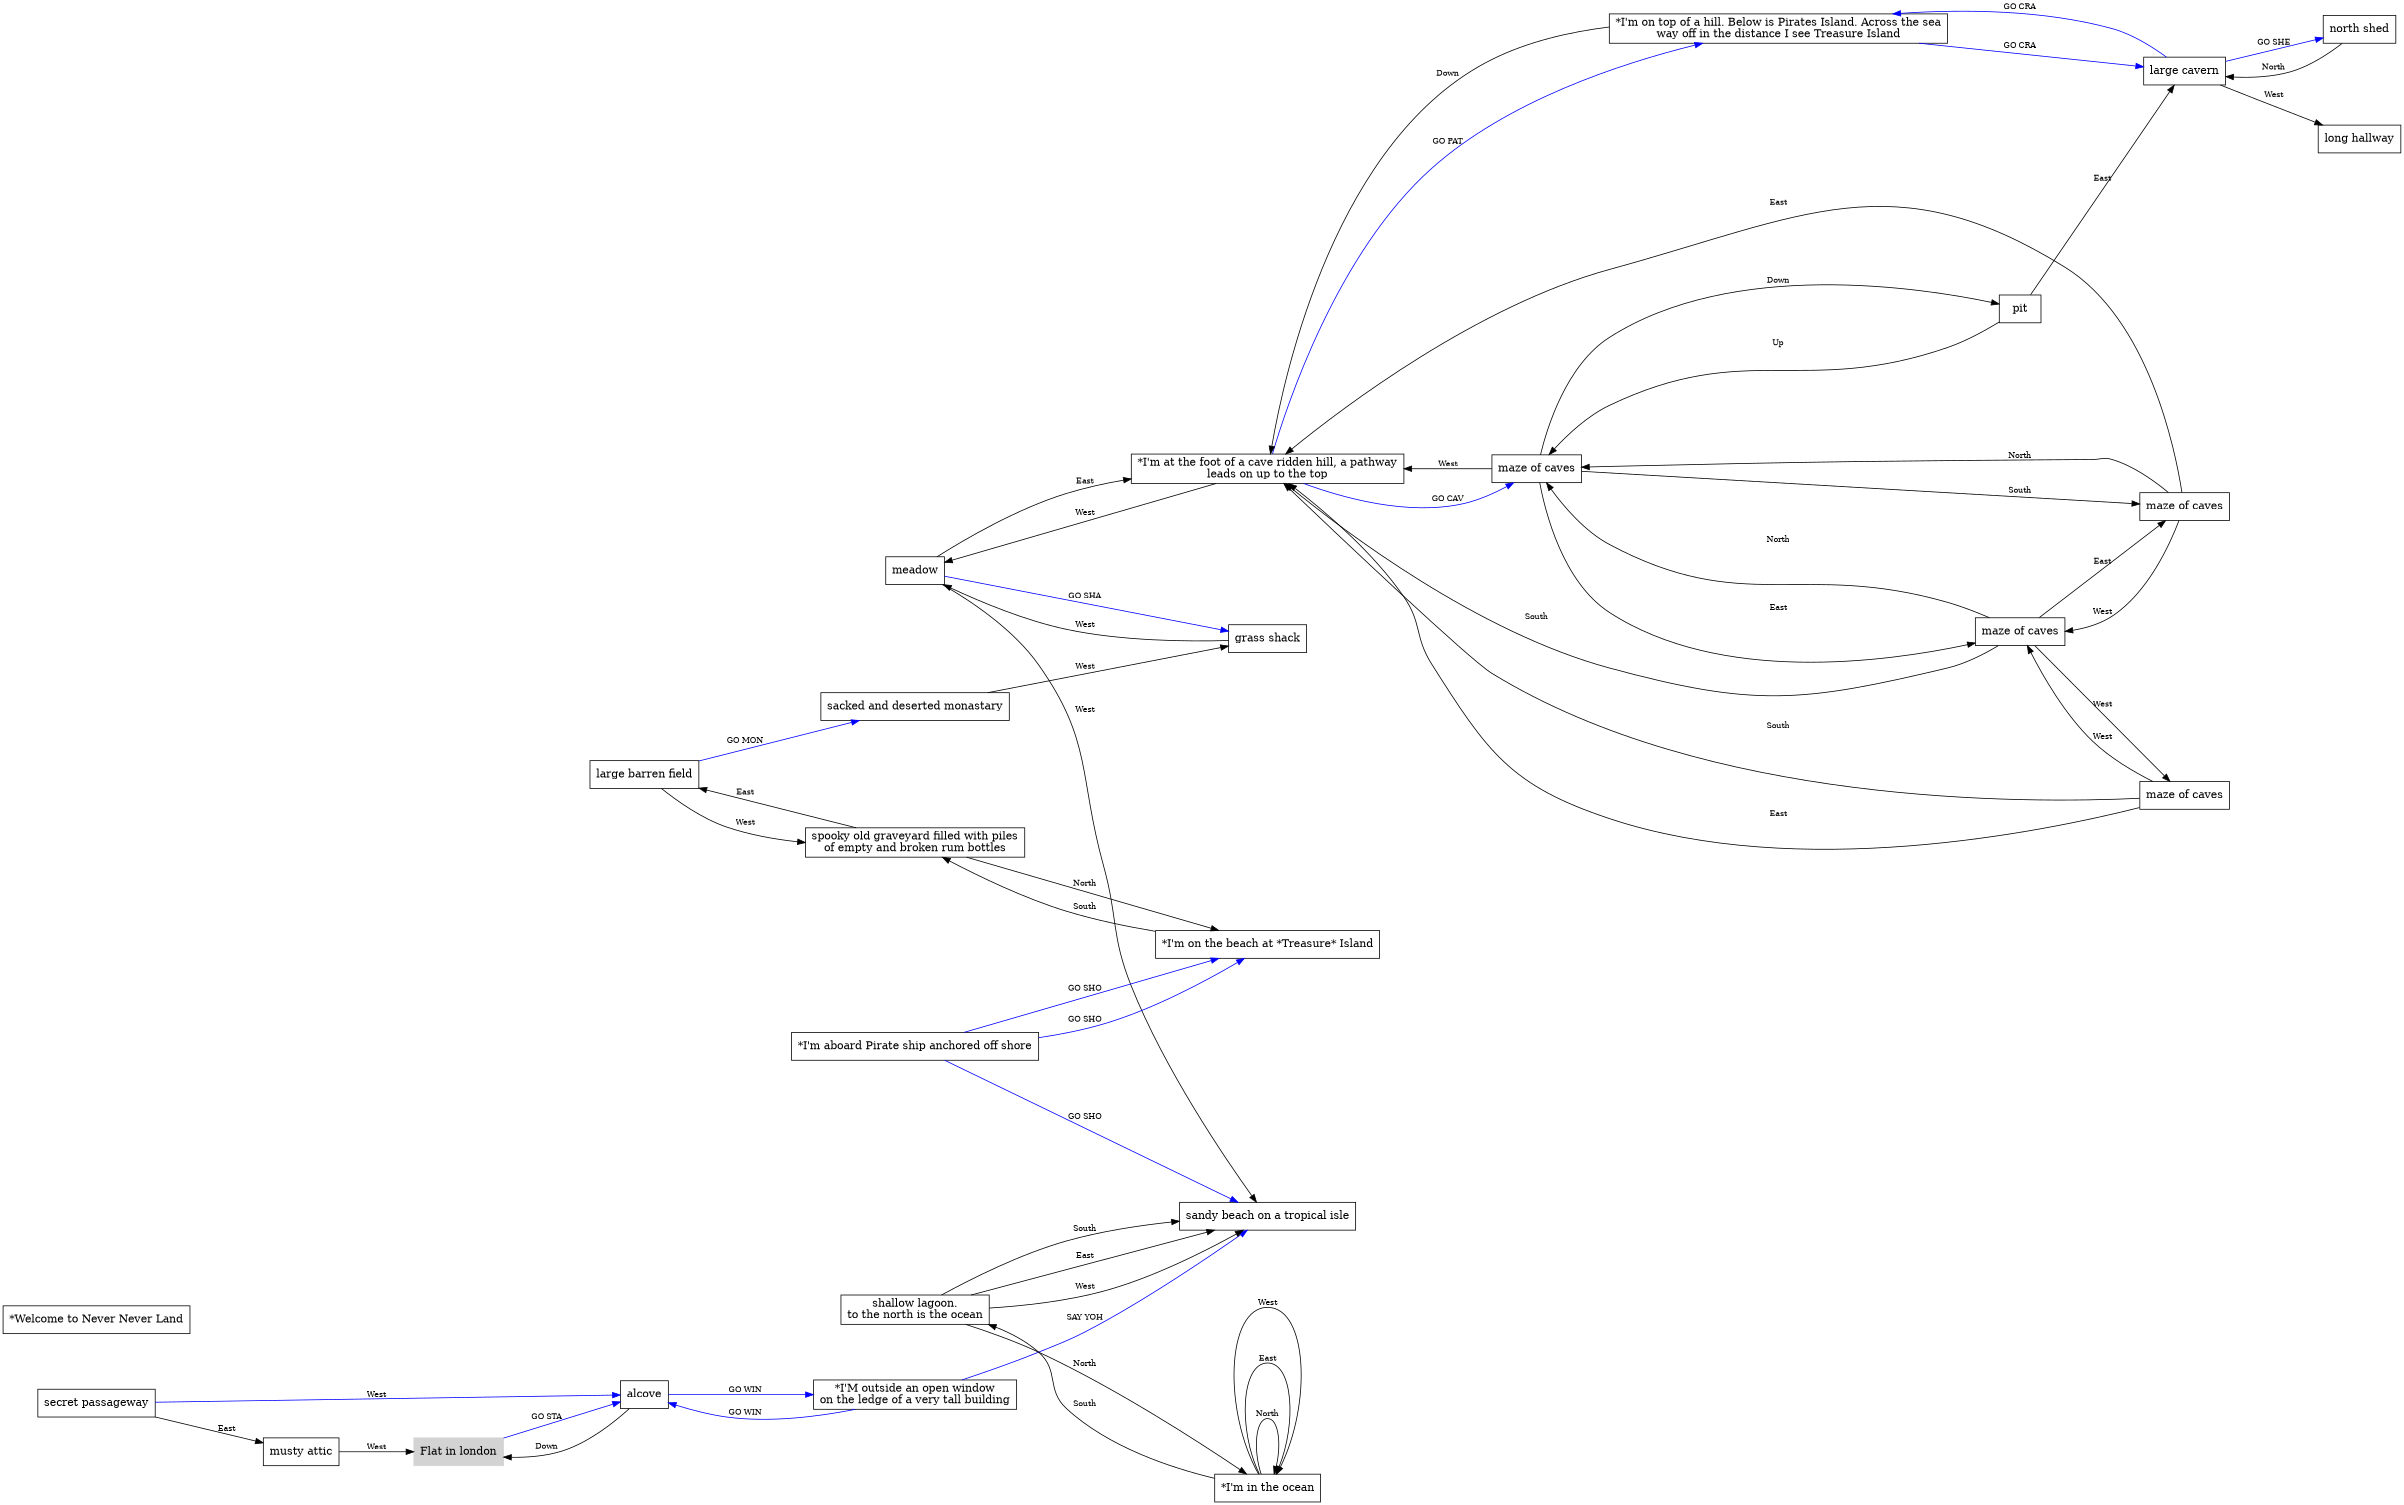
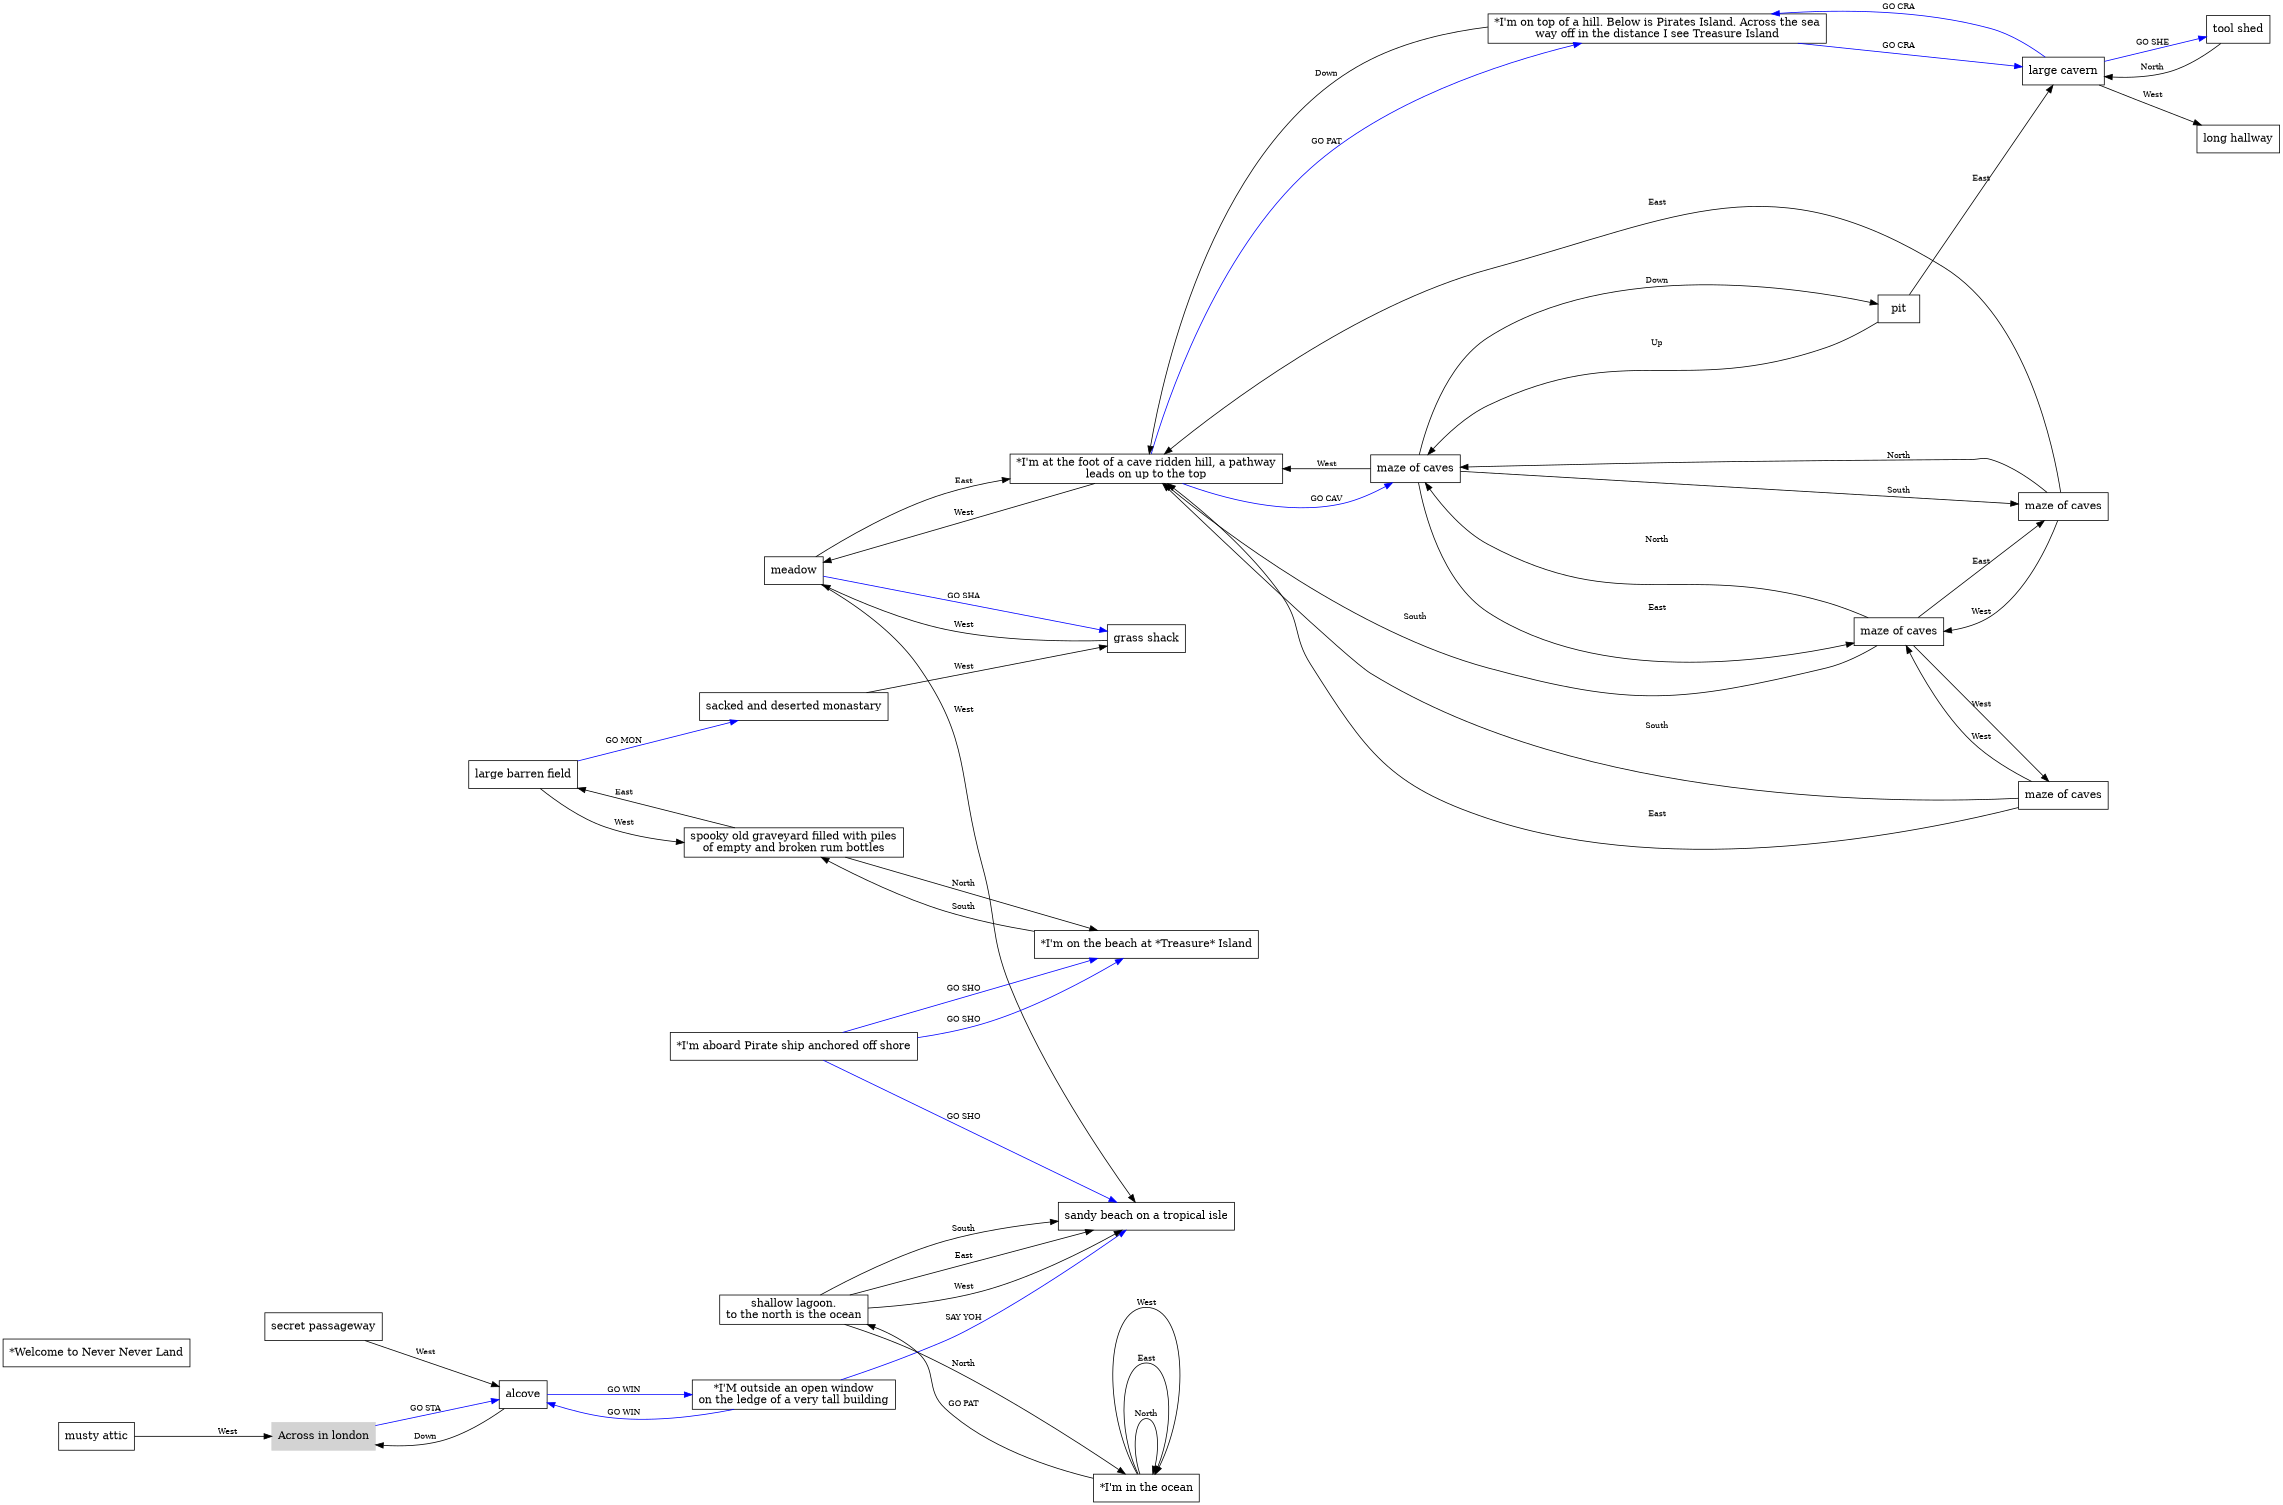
(2360, 29) -> (2238, 29)
(384, 1399) -> (428, 1362)
(1085, 1404) -> (964, 1404)
(205, 1429) -> none
(459, 1452) -> (324, 1436)
